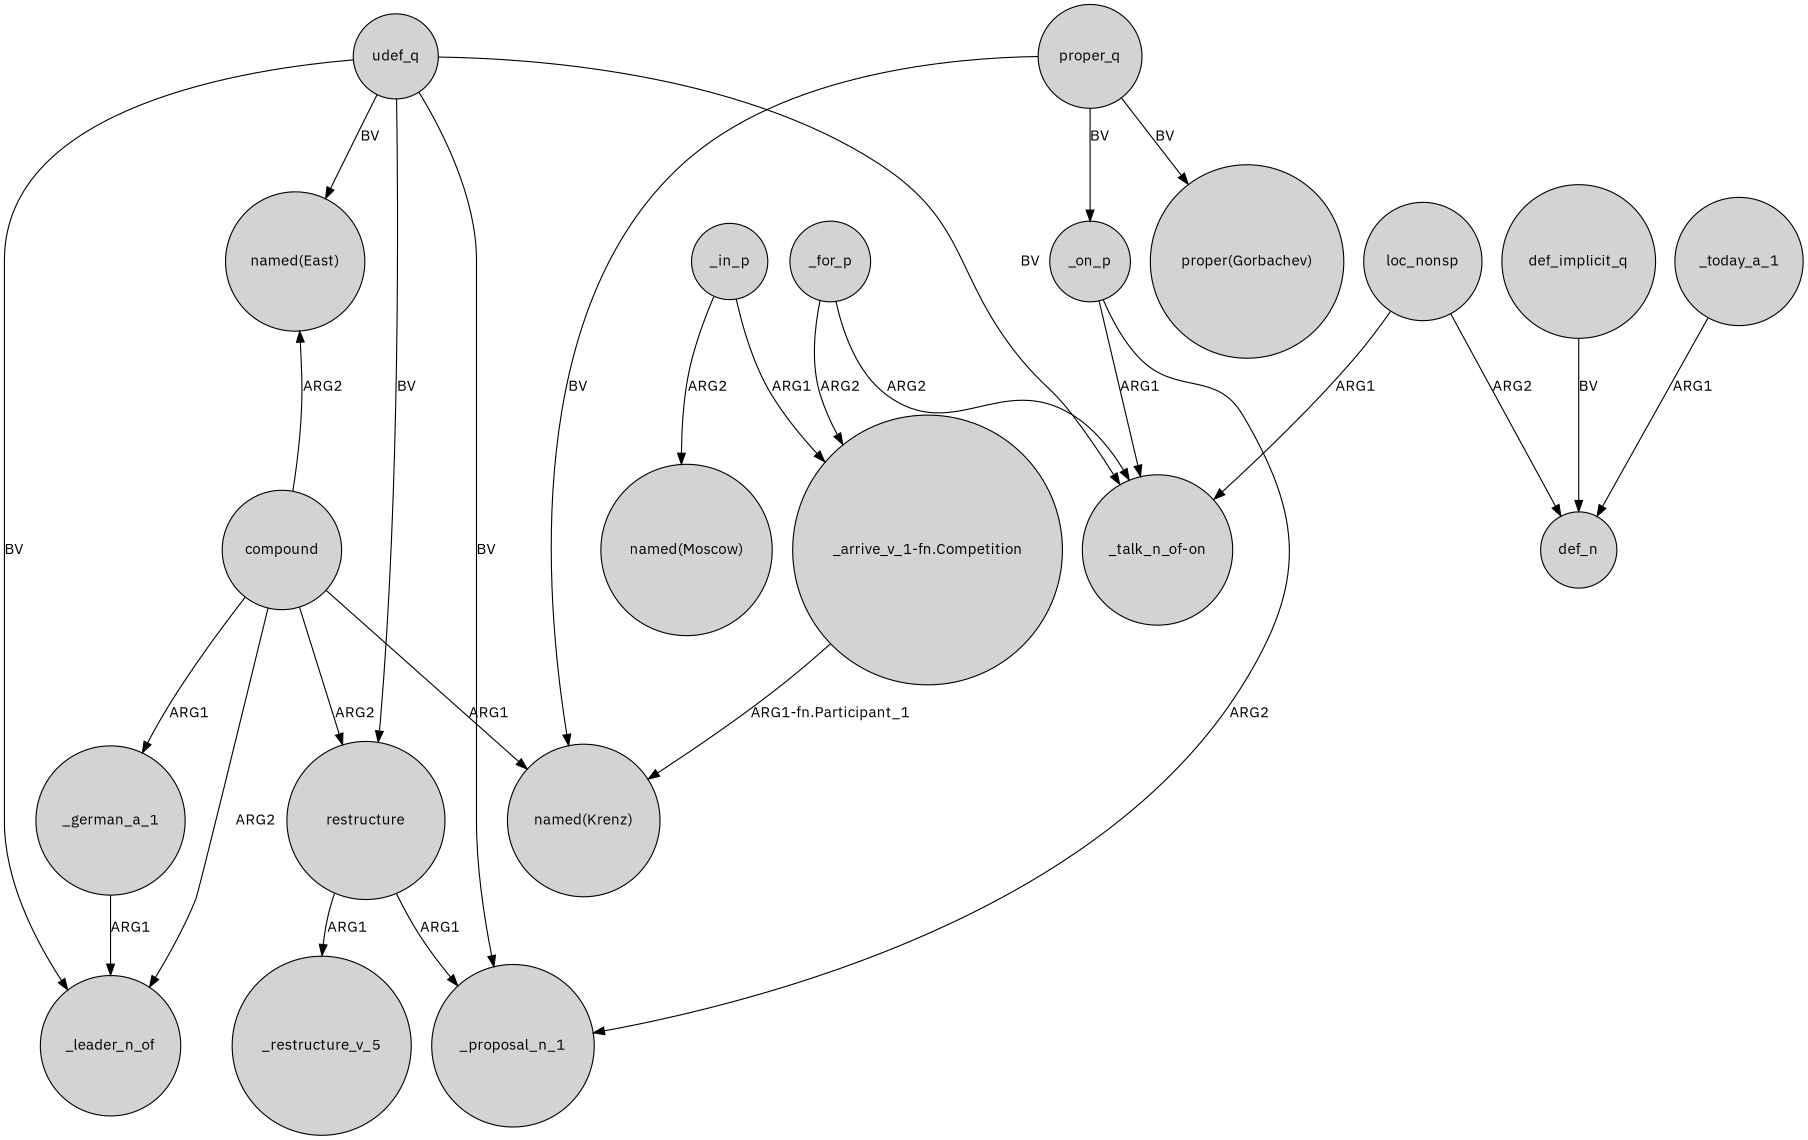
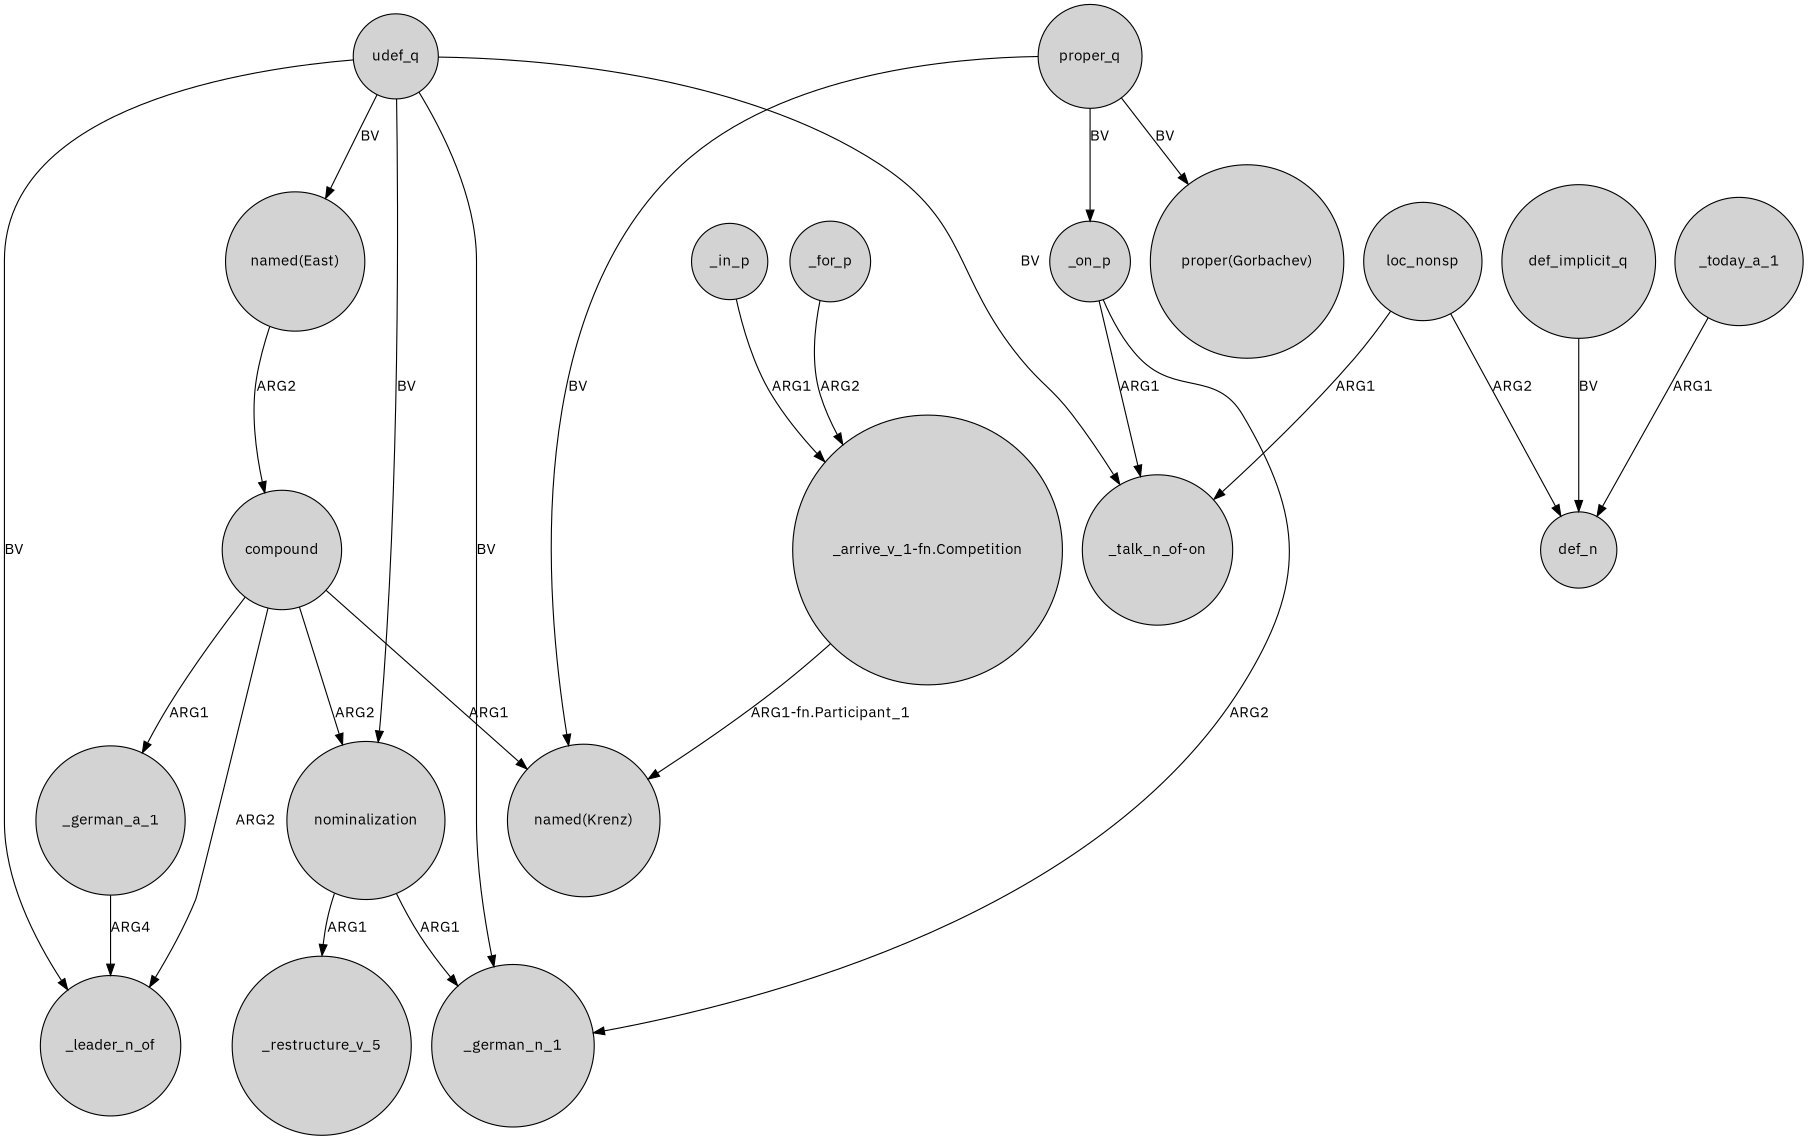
(963, 410) -> none
(301, 417) -> (254, 404)
(687, 550) -> none
(366, 820) -> (366, 820)
(131, 928) -> (131, 928)
(513, 1046) -> (513, 1046)
